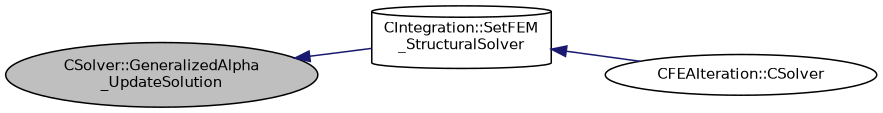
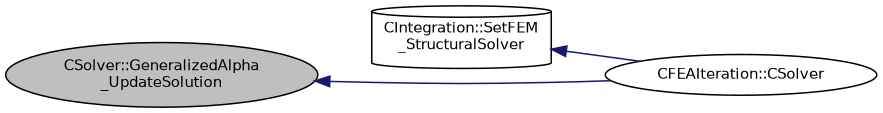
(341, 52) -> (470, 84)
